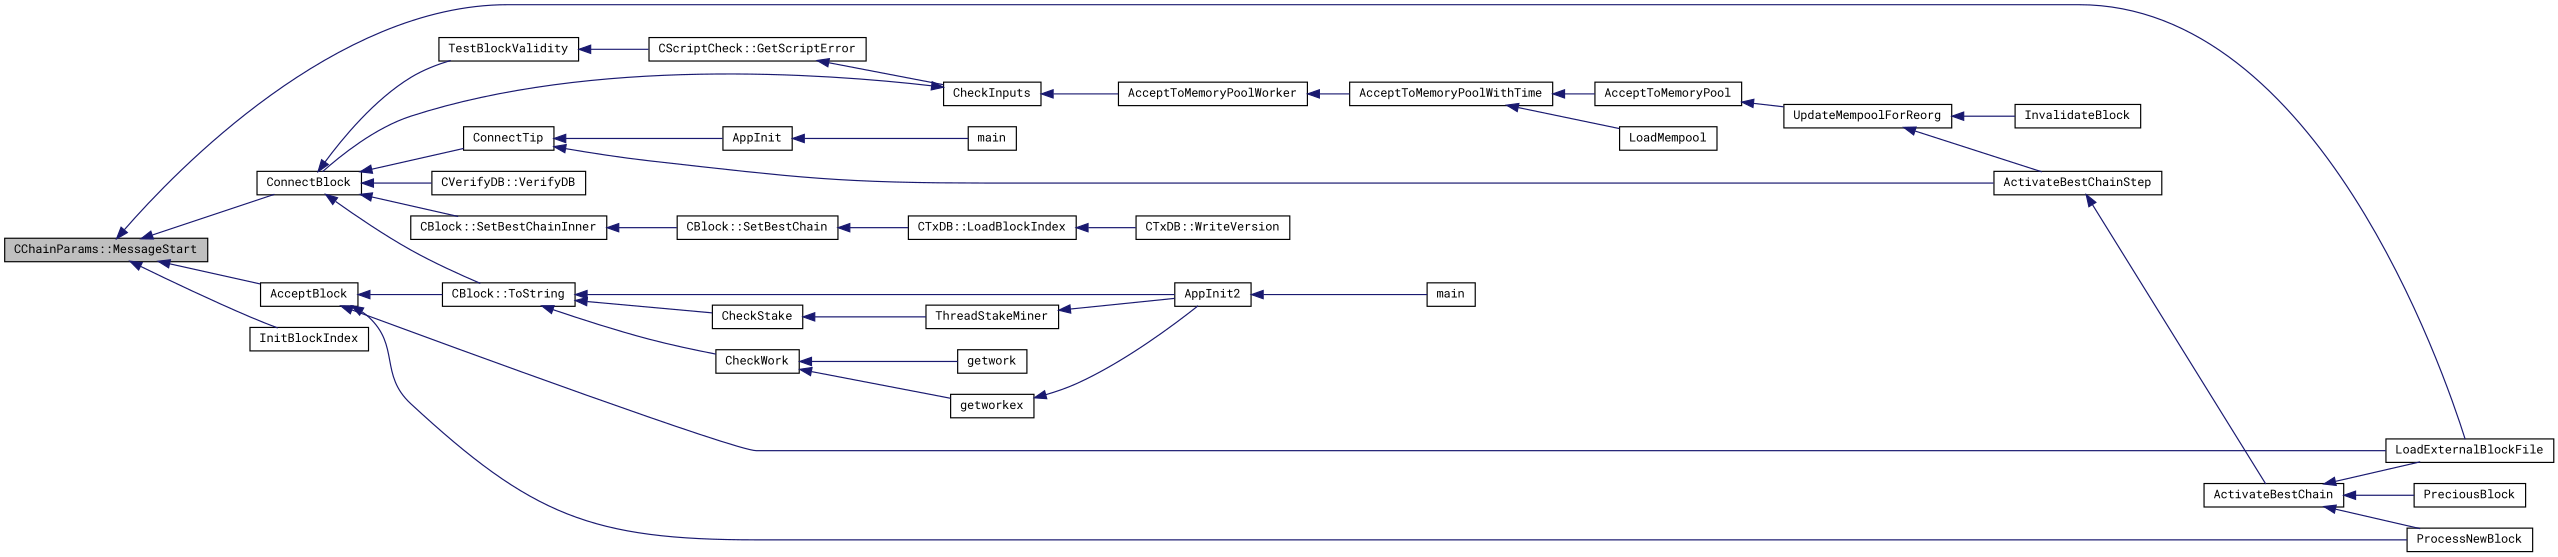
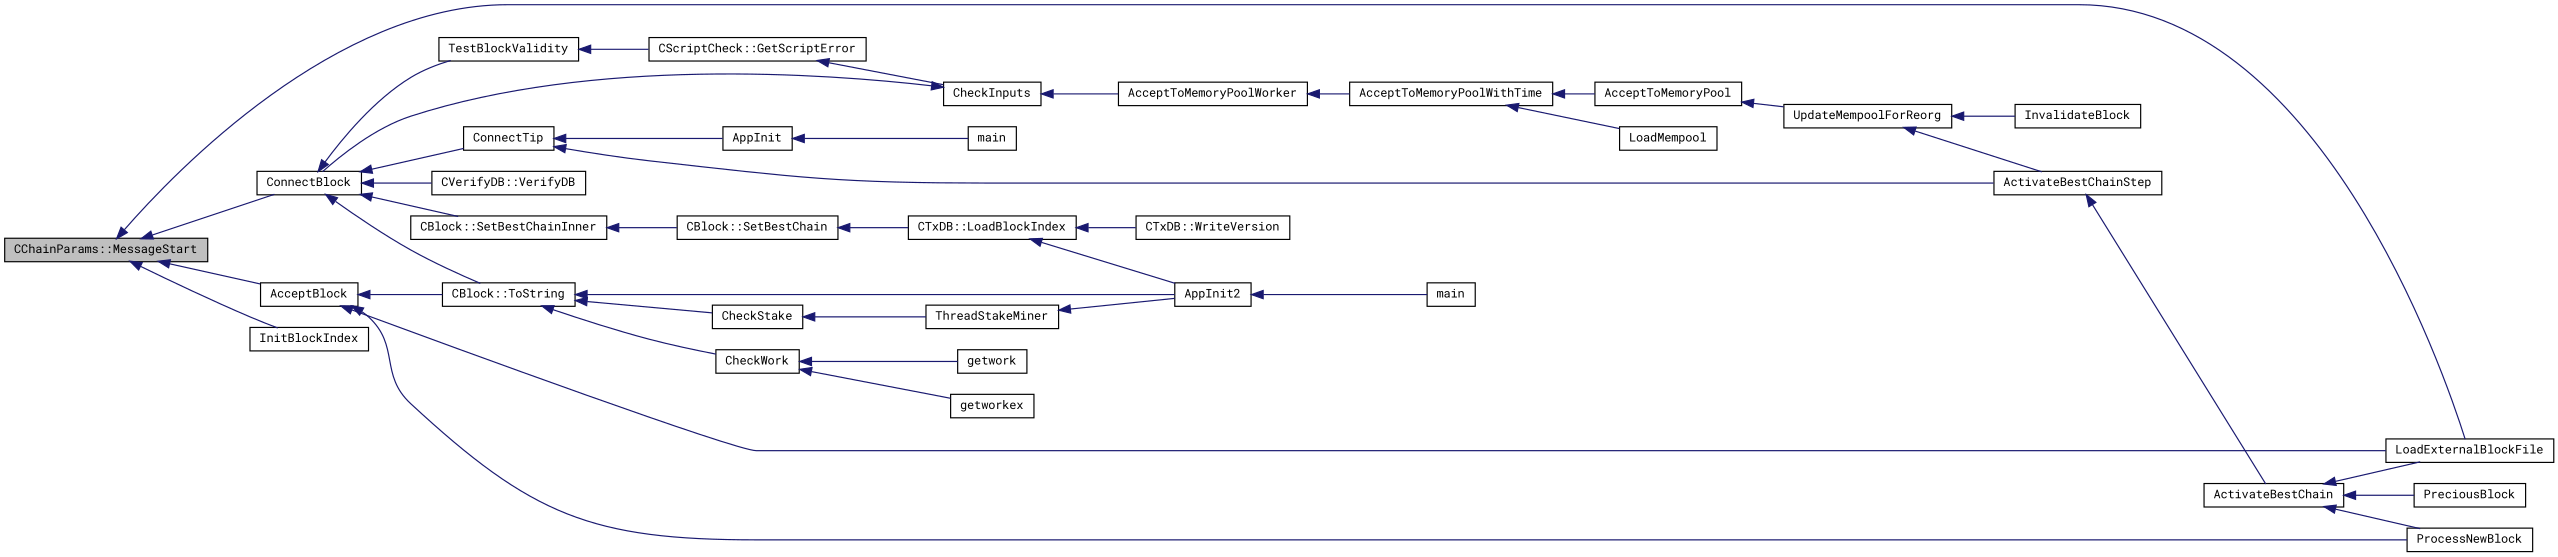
(1126, 357) -> (1108, 263)
